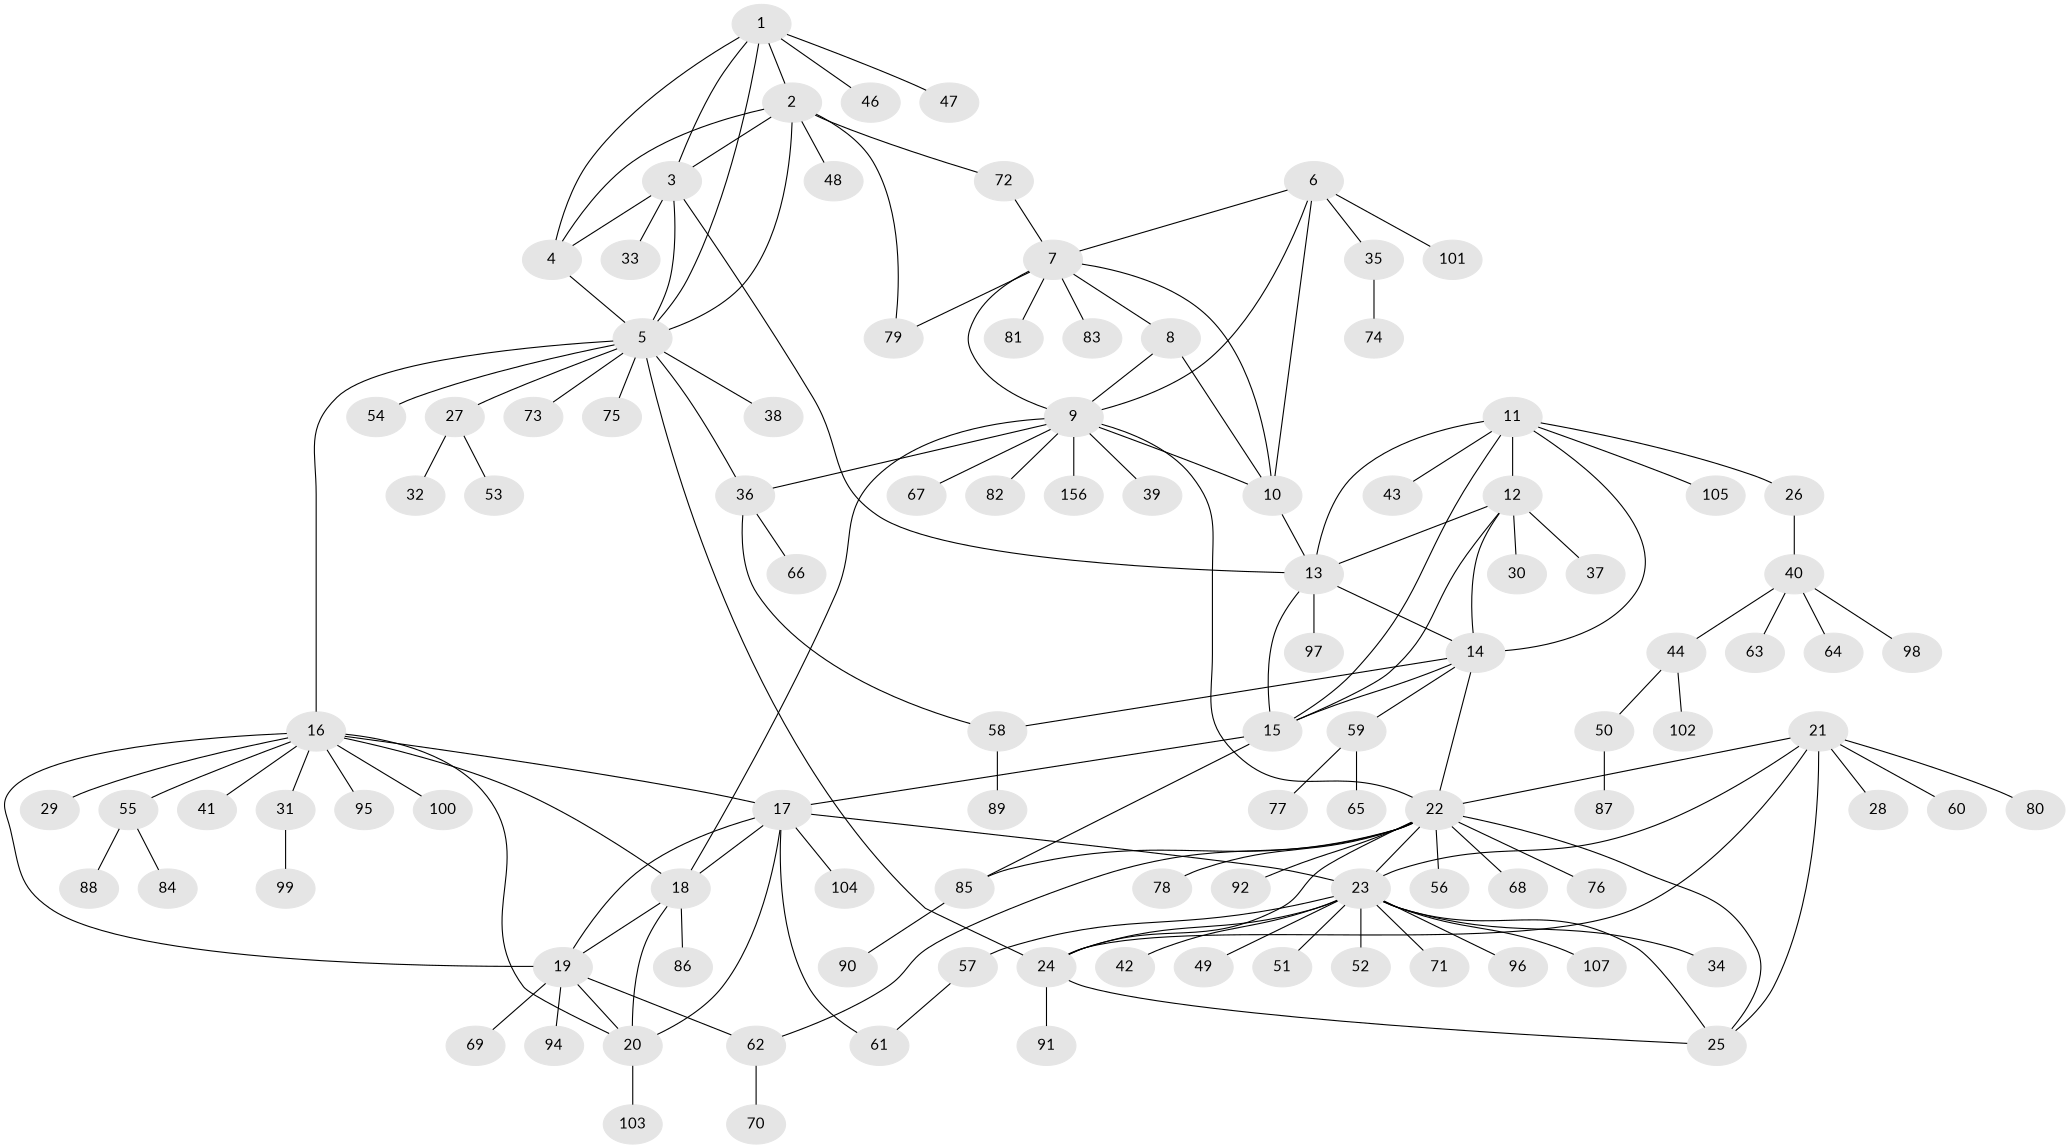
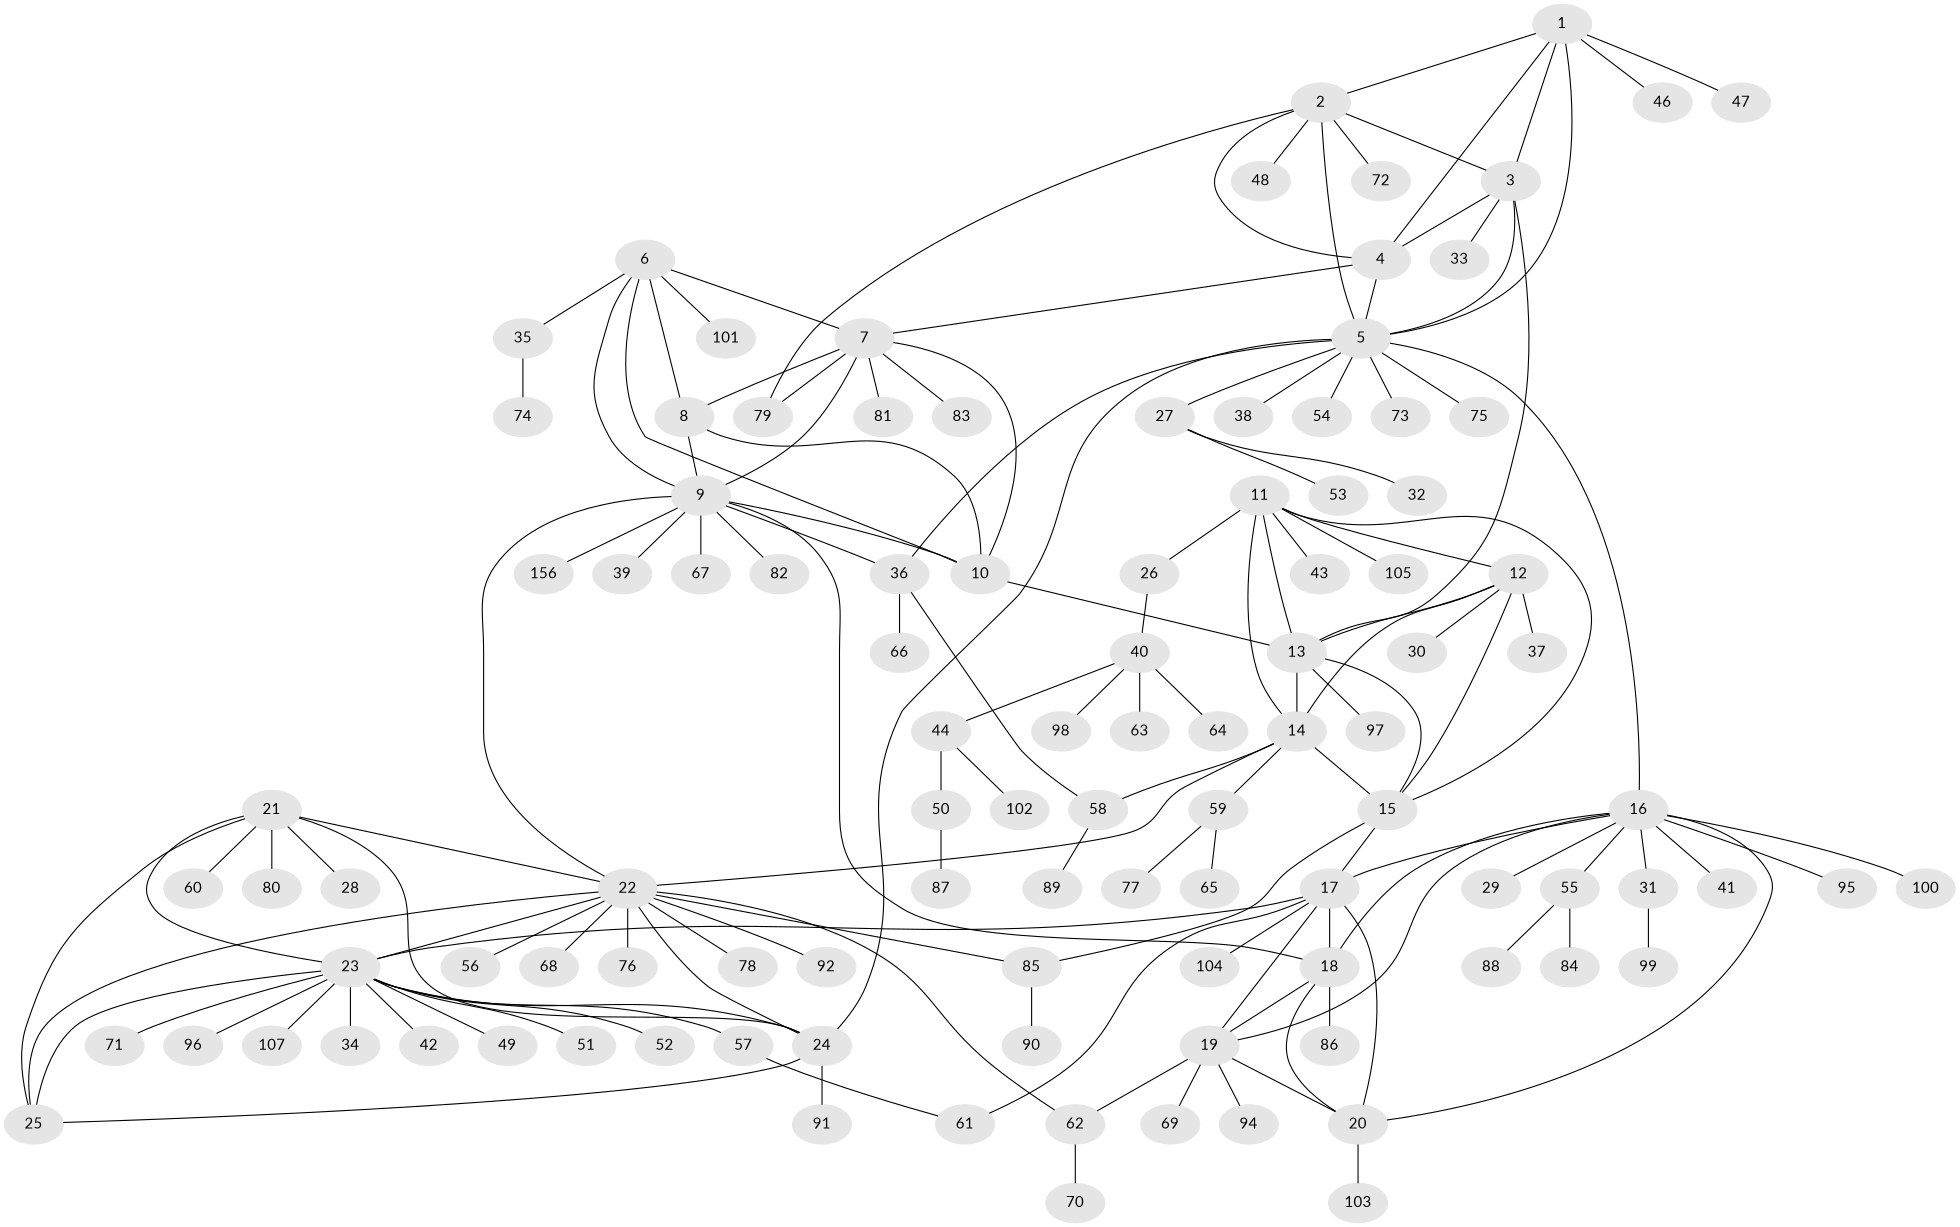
(1028, 221) -> (1123, 299)
none -> (665, 338)
